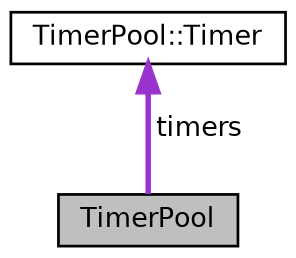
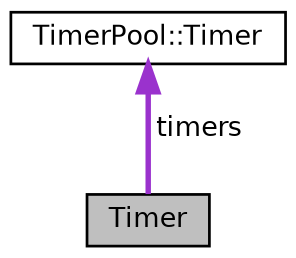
(148, 220) -> (148, 220)
